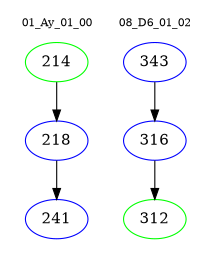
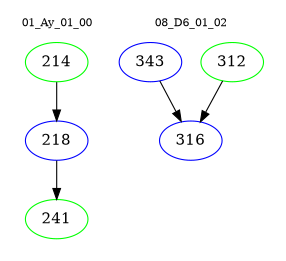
(155, 175) -> (214, 97)
(57, 219) -> (57, 219)
